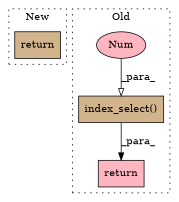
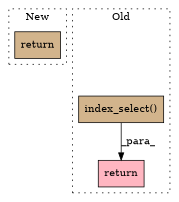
(121, 45) -> none
